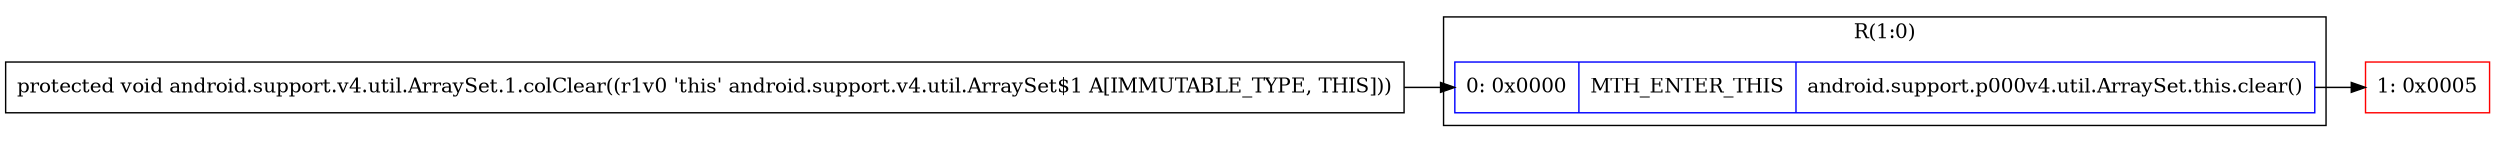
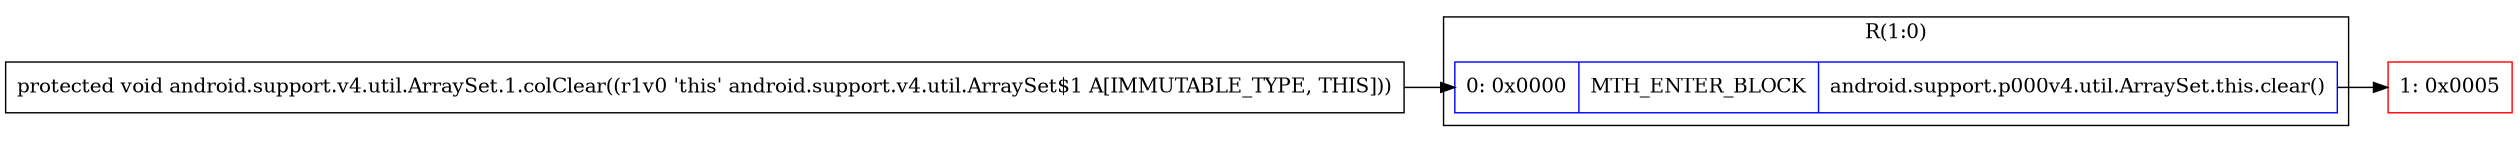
(1687, 87) -> (1699, 87)
